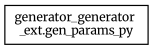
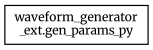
(76, 25) -> (76, 25)
